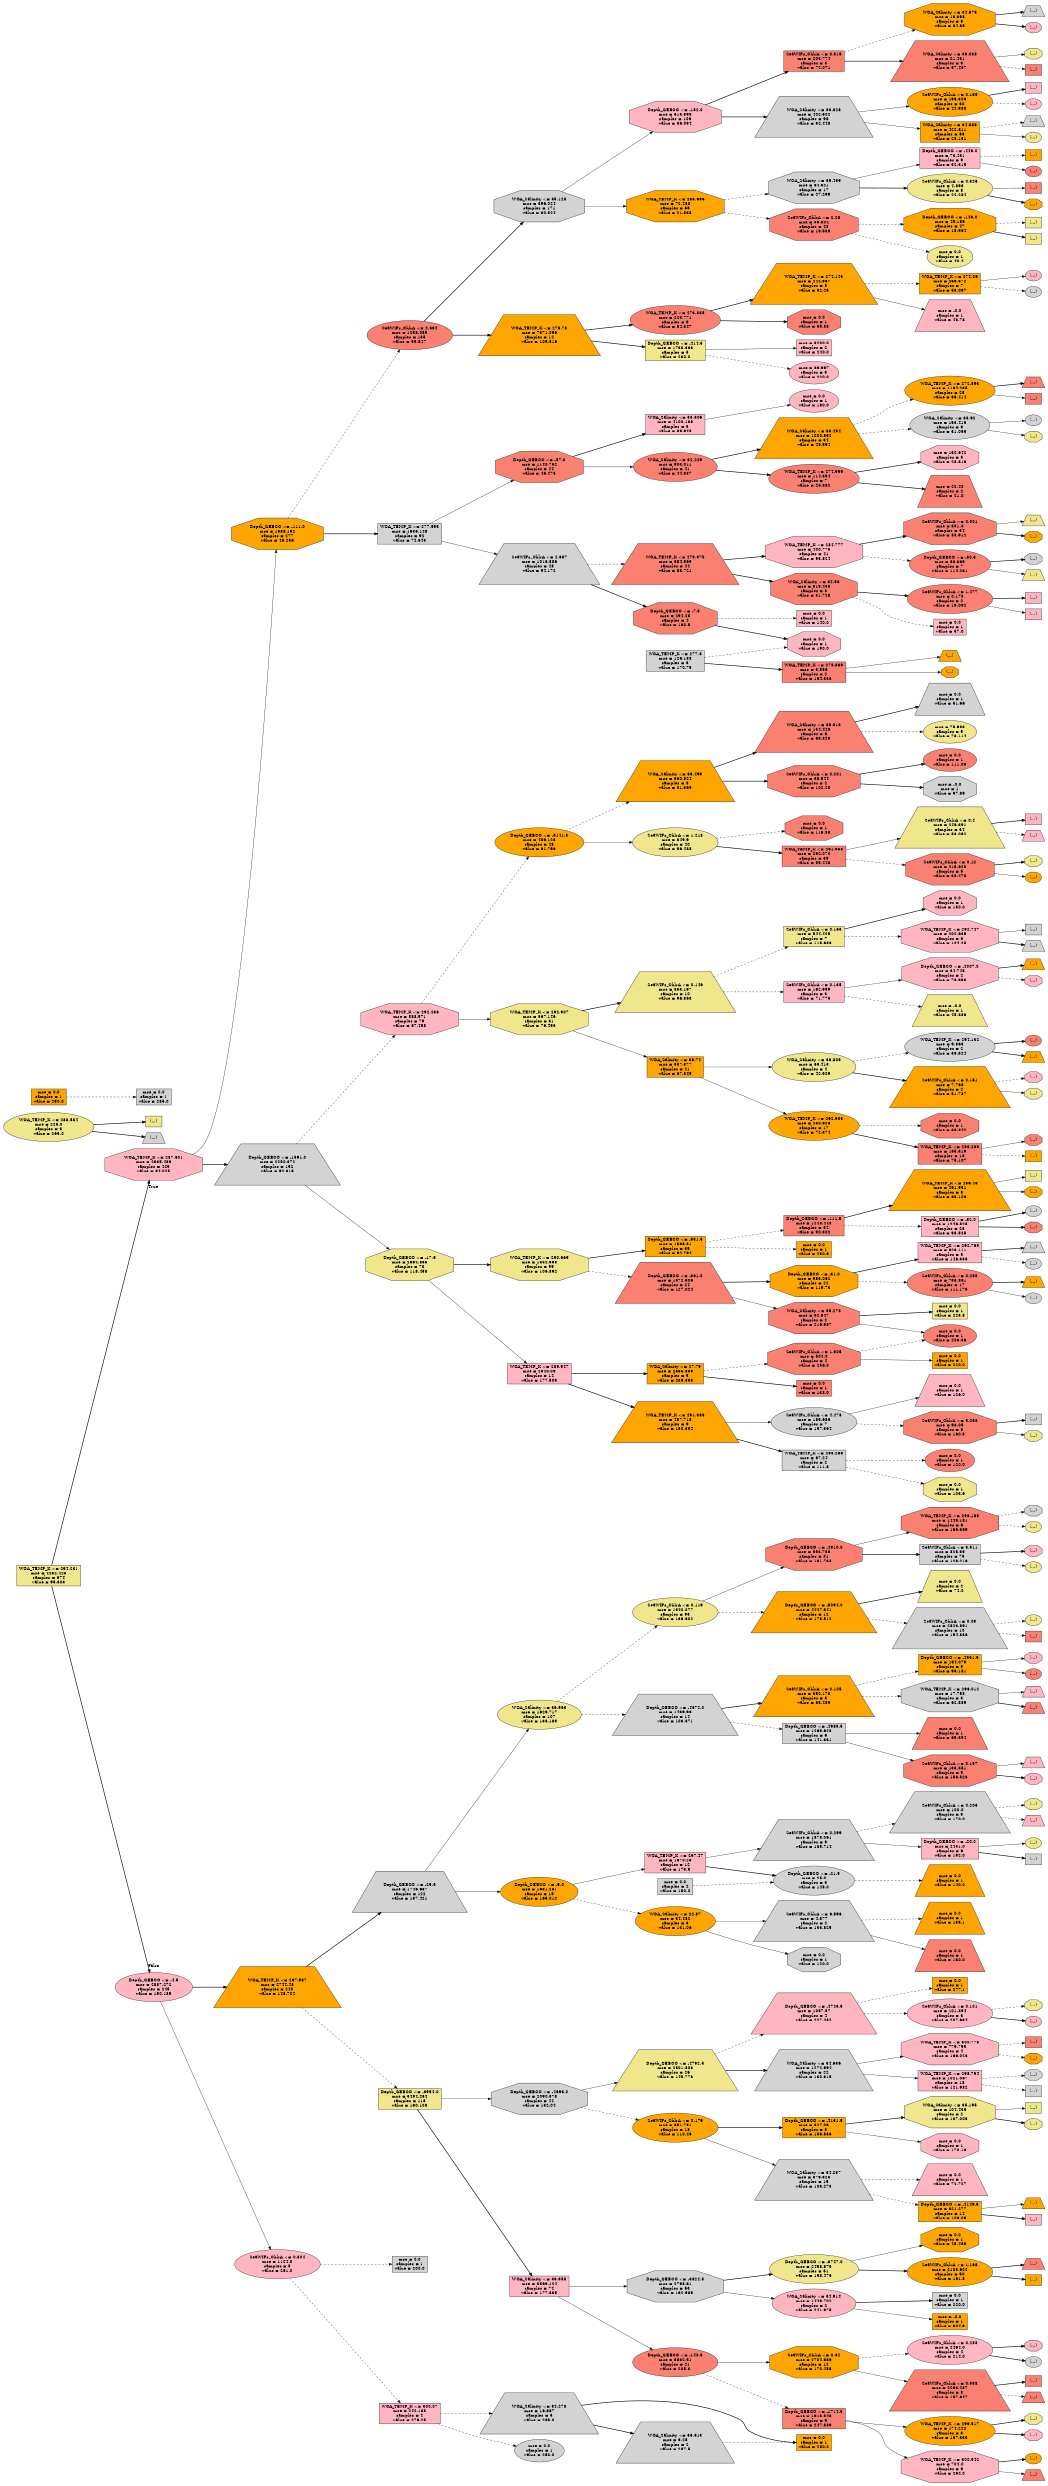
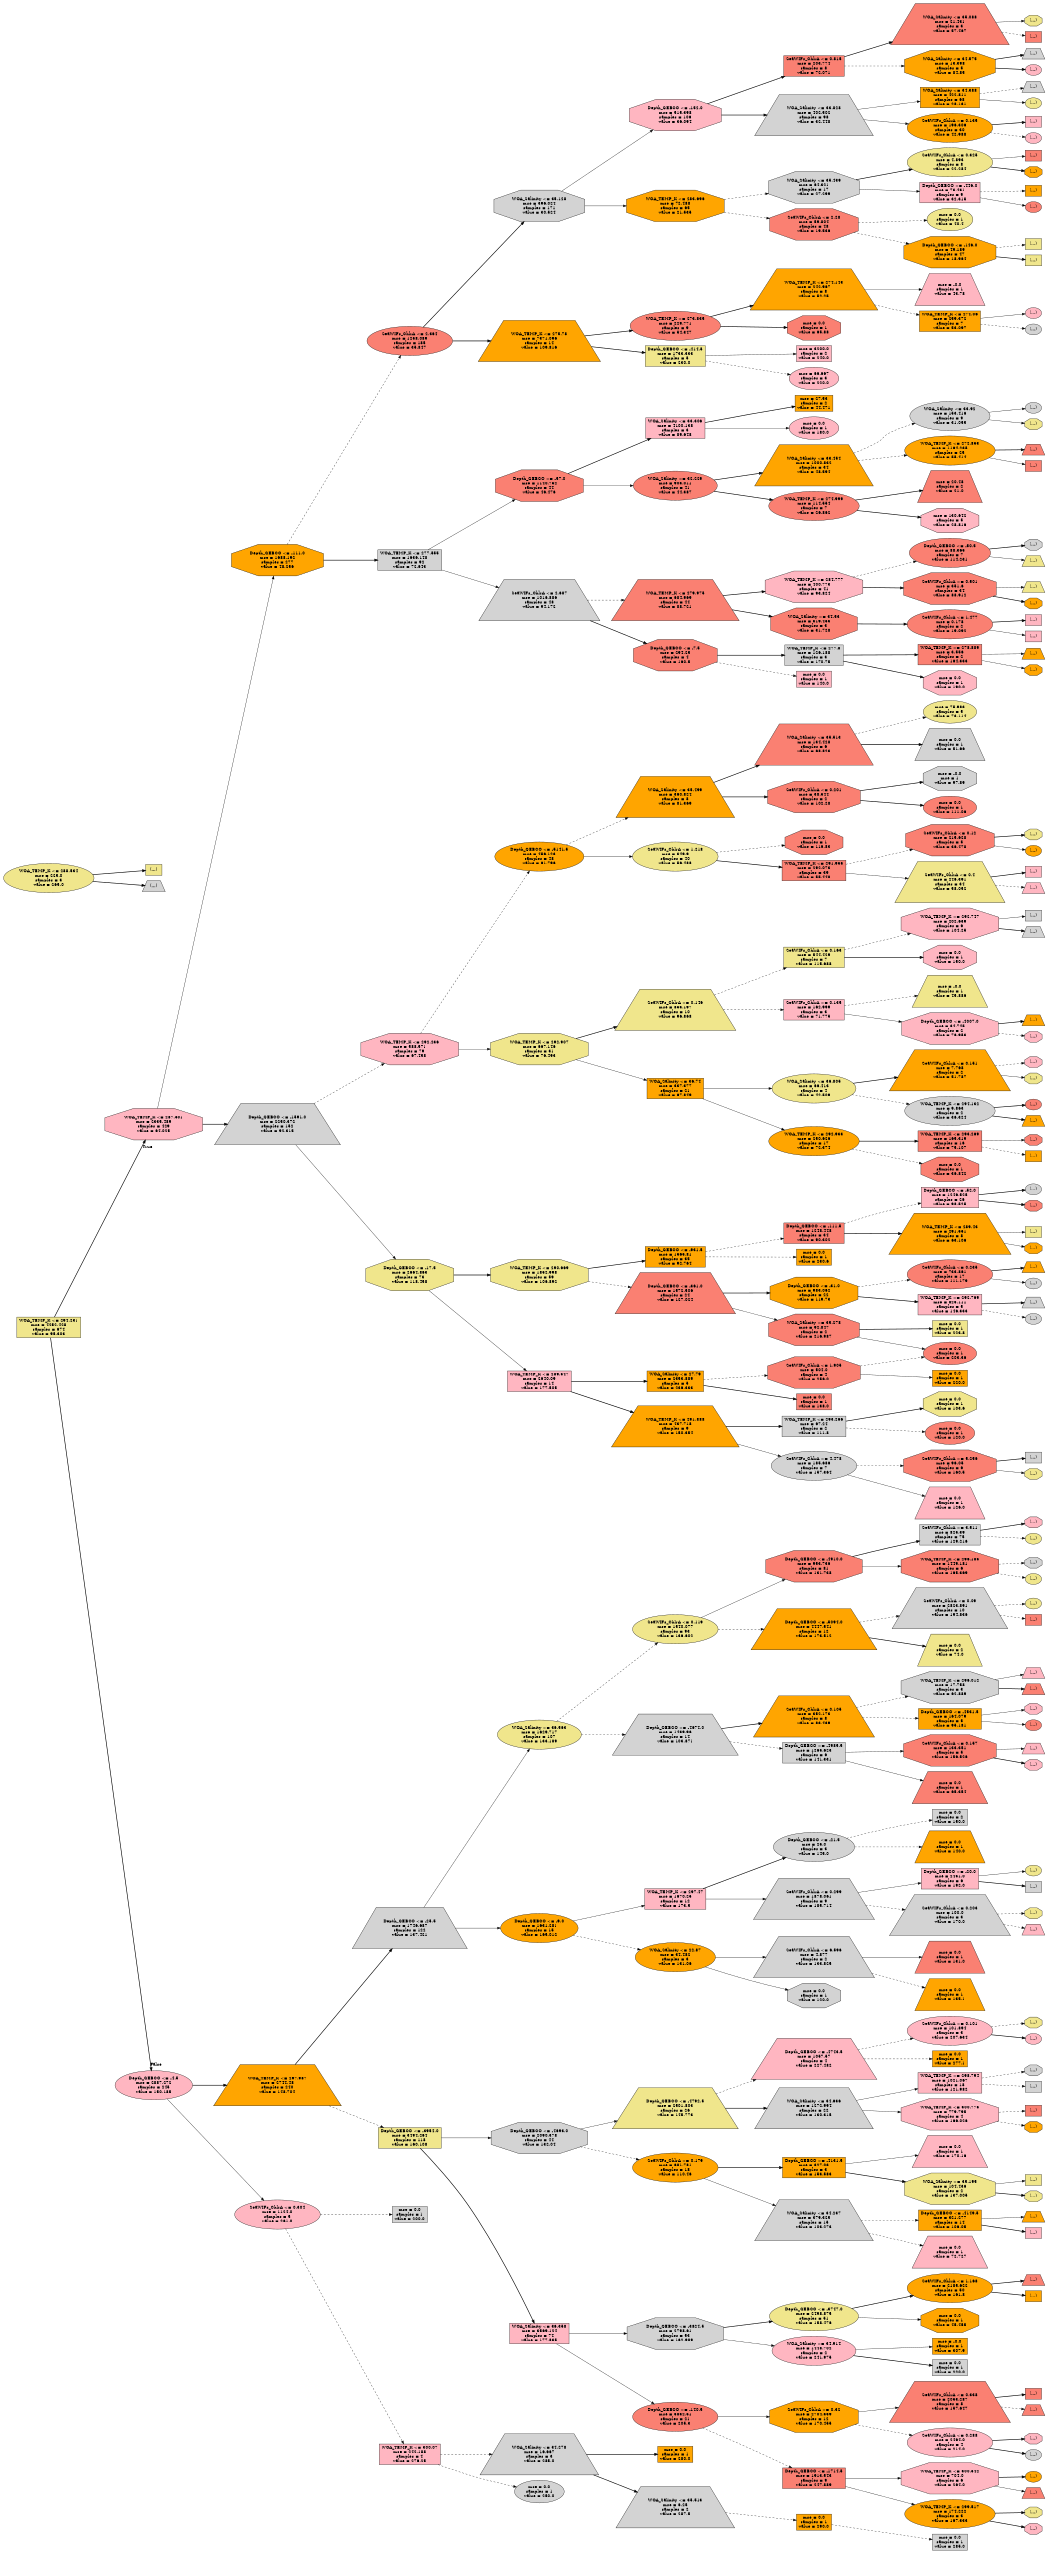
none -> (814, 403)
(950, 627) -> none
(750, 632) -> (749, 655)
(744, 653) -> (882, 669)
(883, 1475) -> (883, 1415)
(732, 1884) -> (888, 1828)
(950, 1956) -> (950, 1957)
(950, 2146) -> (950, 2152)
(950, 2322) -> (950, 2346)
(758, 2443) -> (759, 2516)
